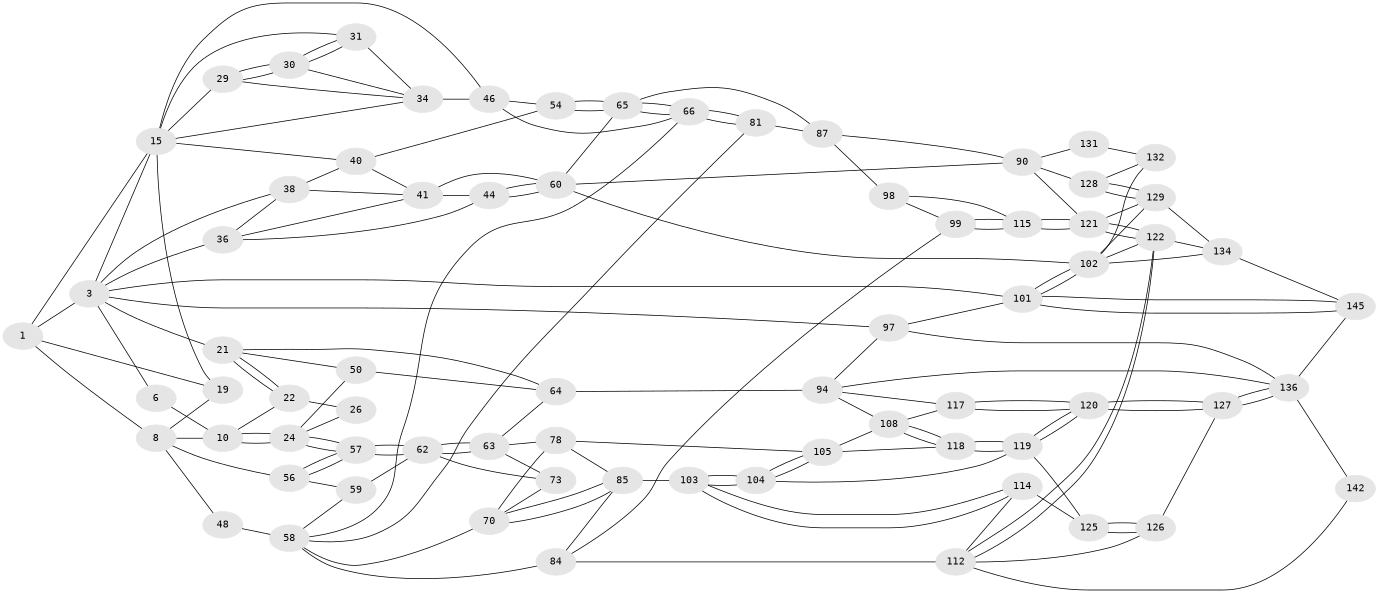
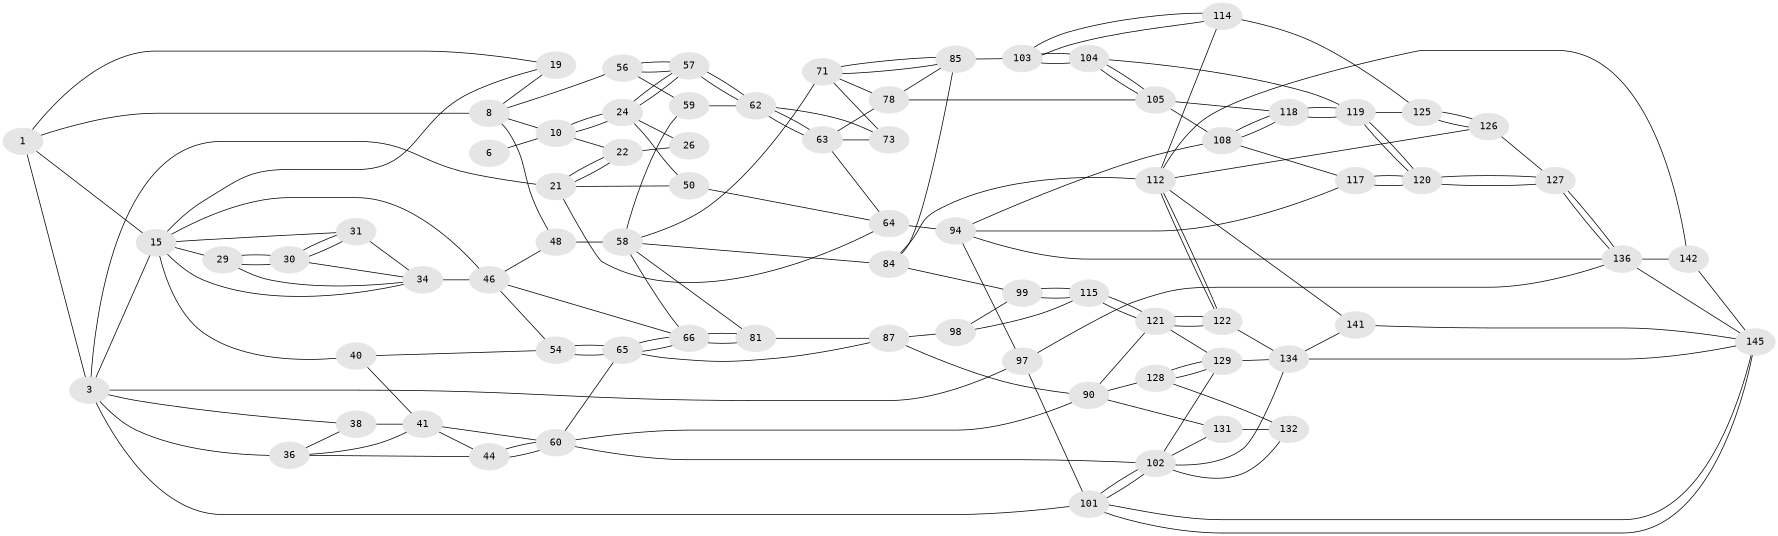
(323, 175) -> none
(1122, 251) -> (1189, 446)
none -> (523, 261)
none -> (1722, 301)
none -> (1355, 325)
(123, 346) -> none
(489, 521) -> (822, 72)
